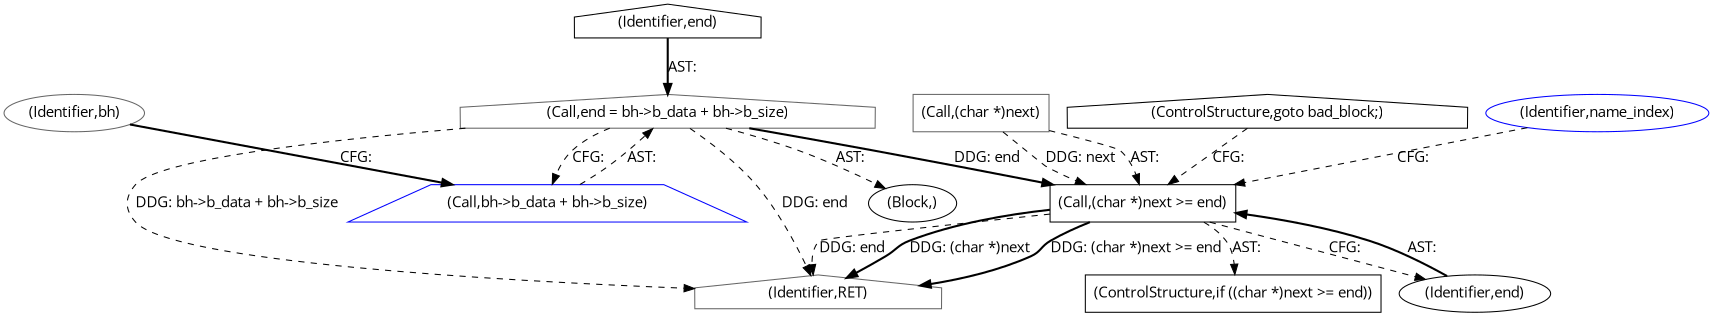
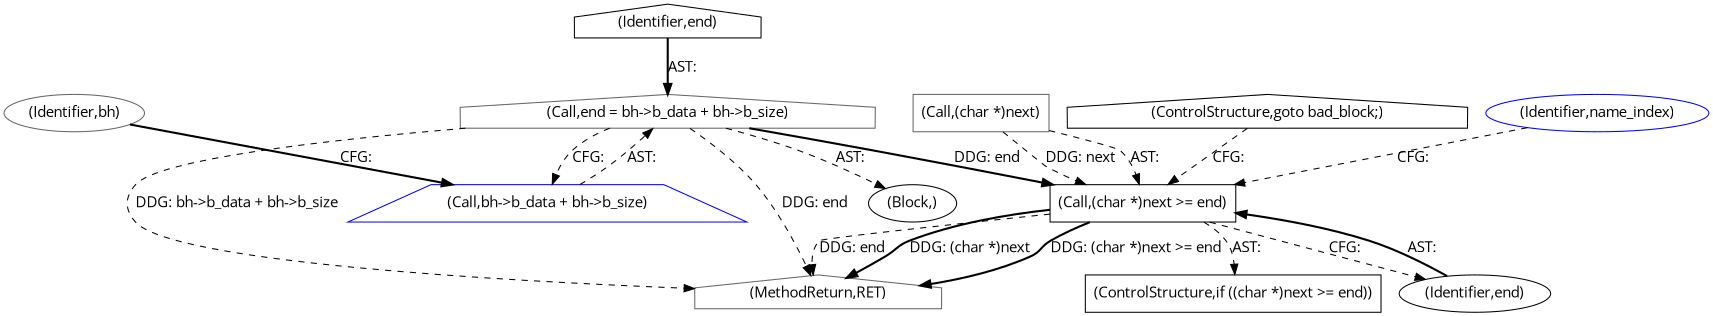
(818, 294) -> (818, 294)
